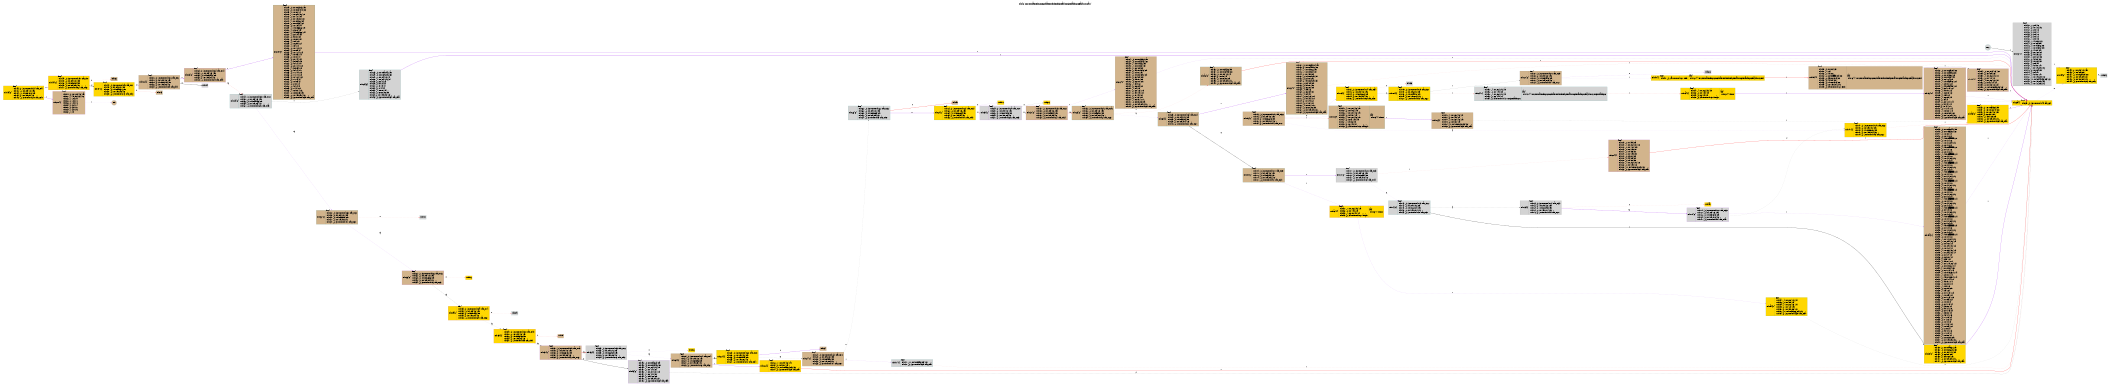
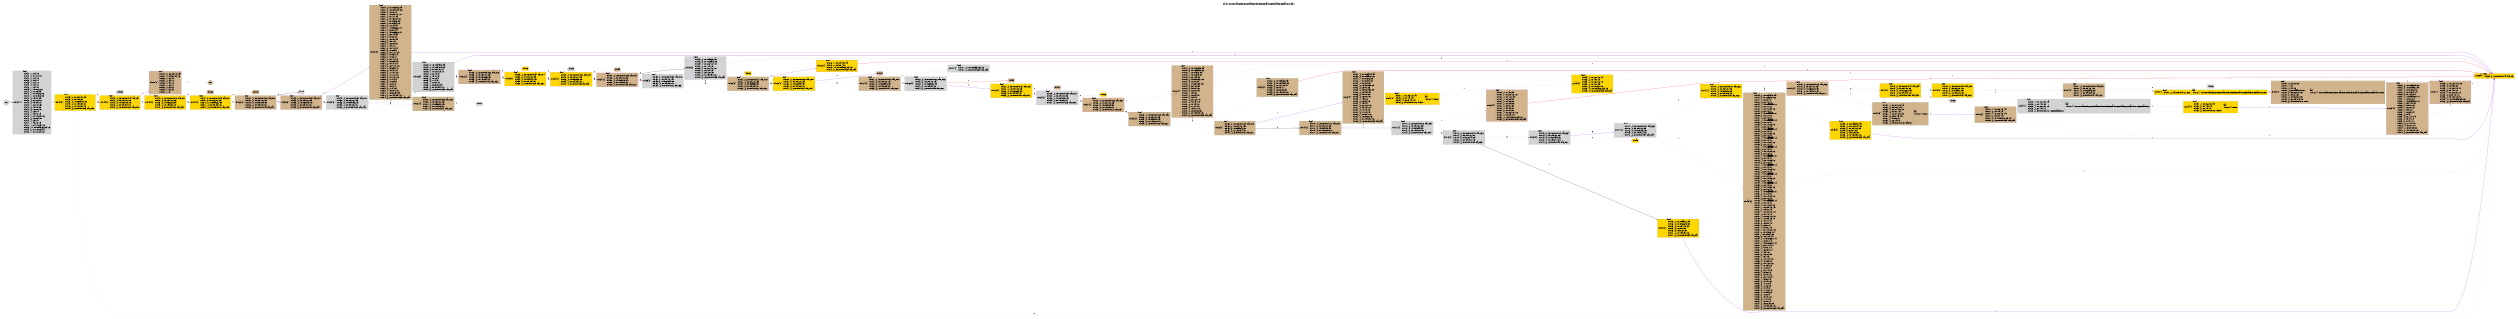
none -> (97, 103)
(1001, 103) -> (1057, 88)
(1564, 131) -> (1764, 89)
(380, 247) -> (456, 77)
